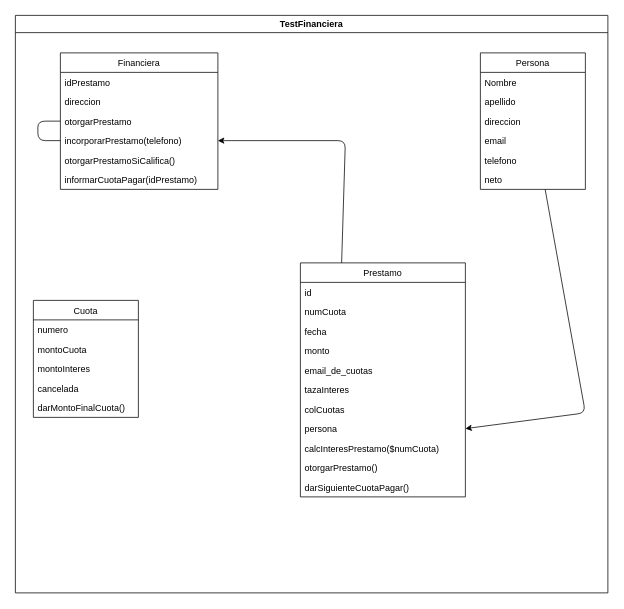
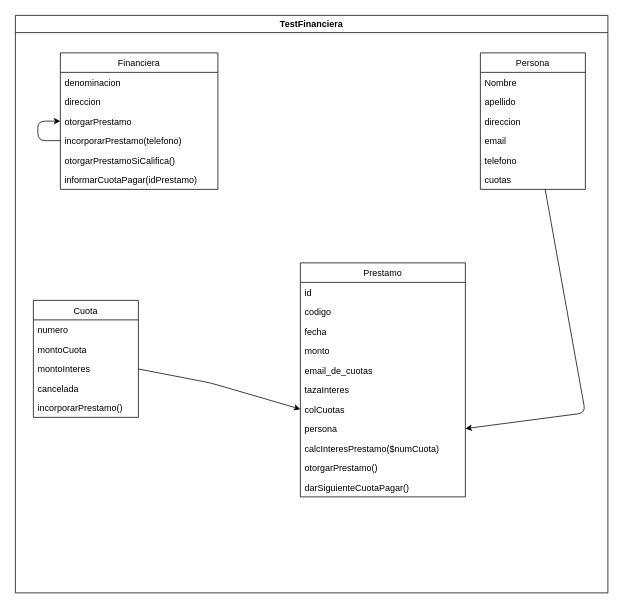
(89, 83) -> (92, 83)
(55, 121) -> (54, 121)
(285, 141) -> none
(495, 180) -> (500, 180)
(325, 312) -> (318, 312)
none -> (220, 386)
(86, 408) -> (87, 408)
